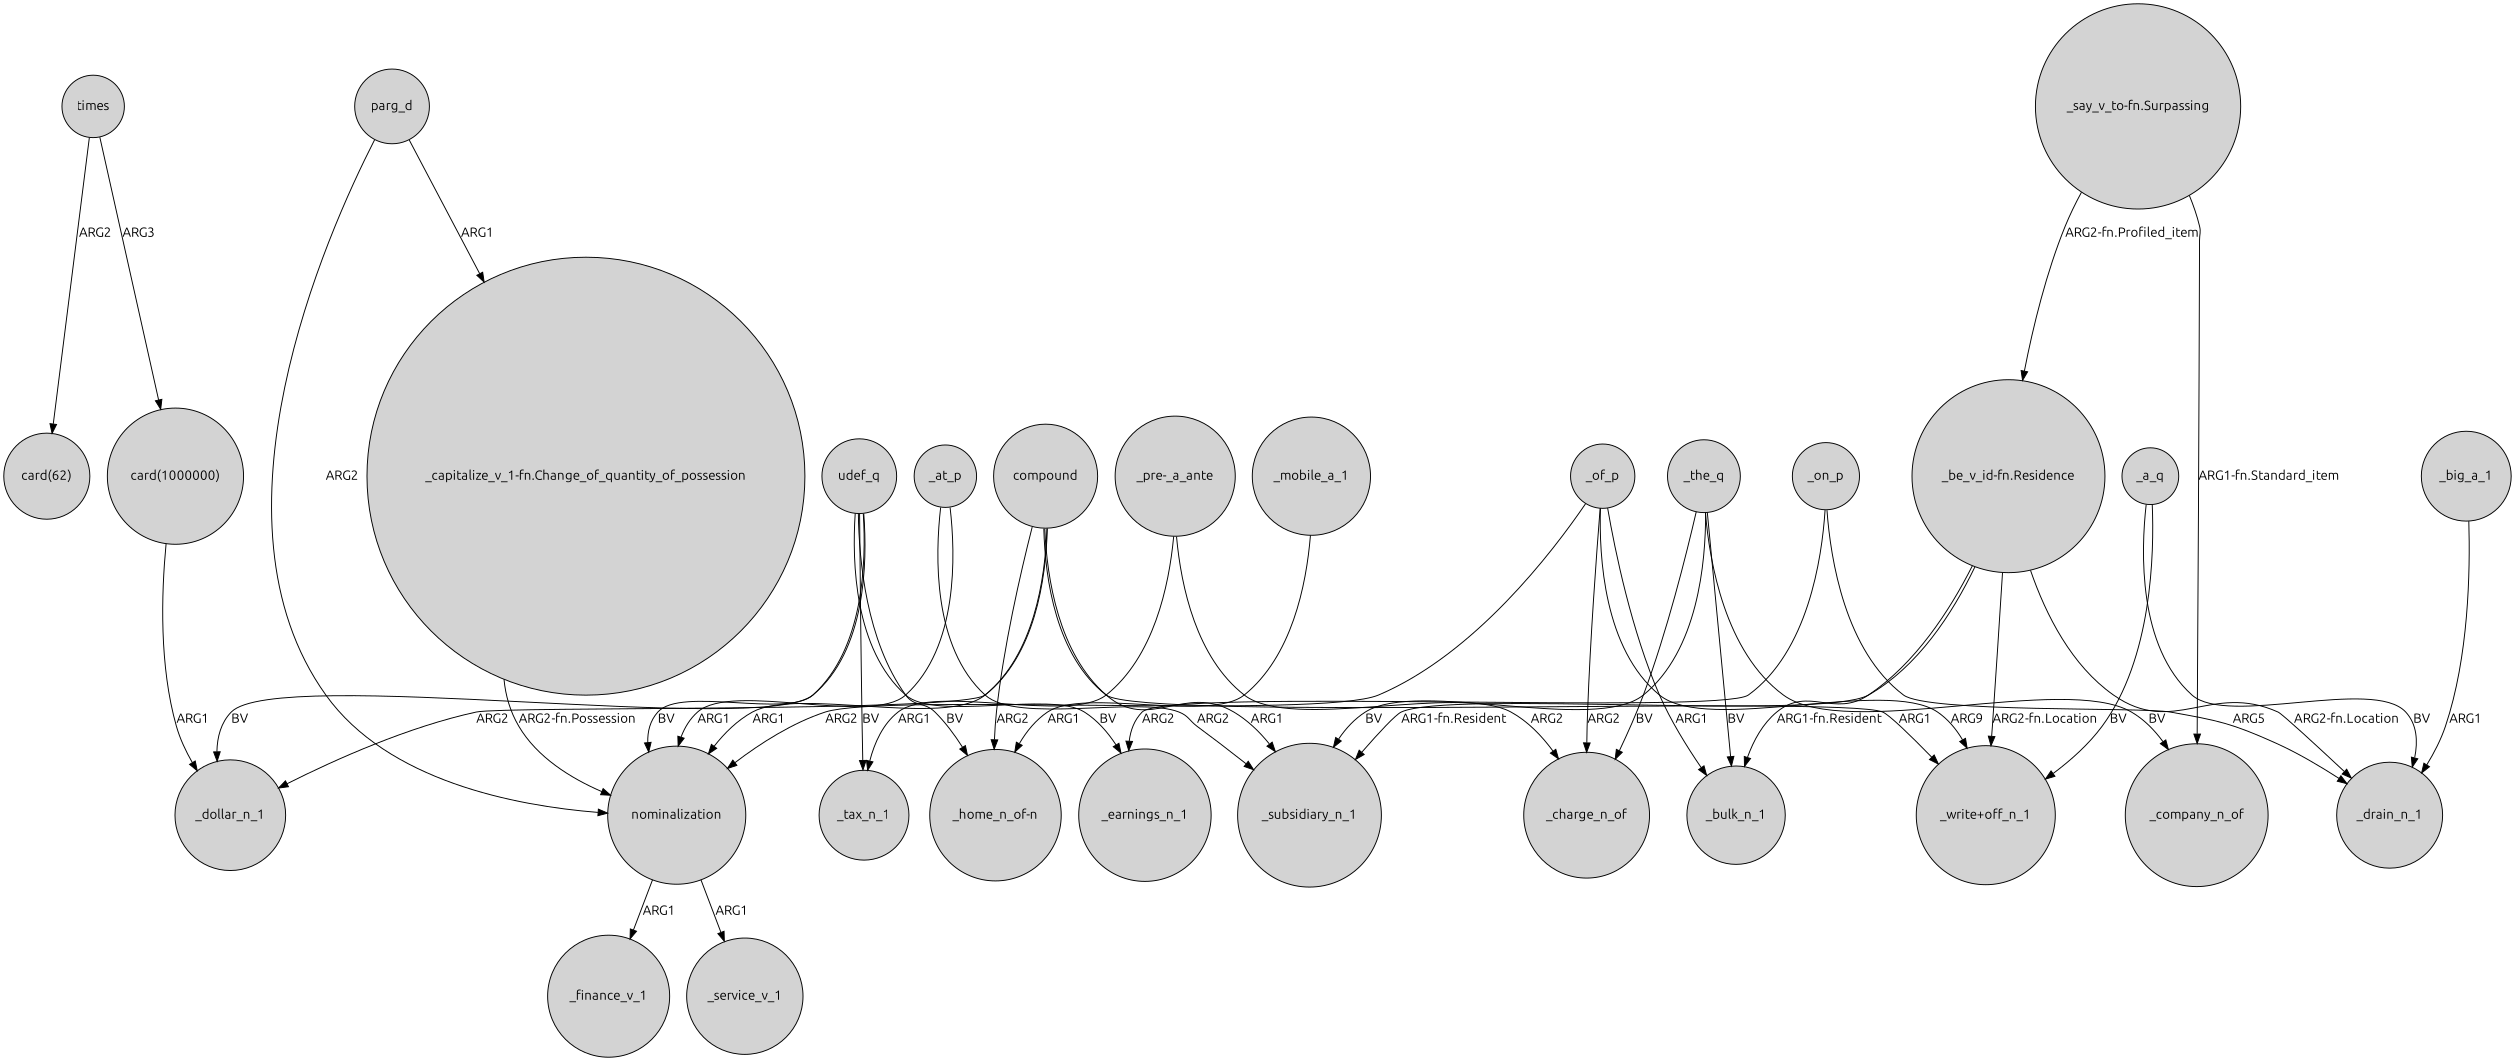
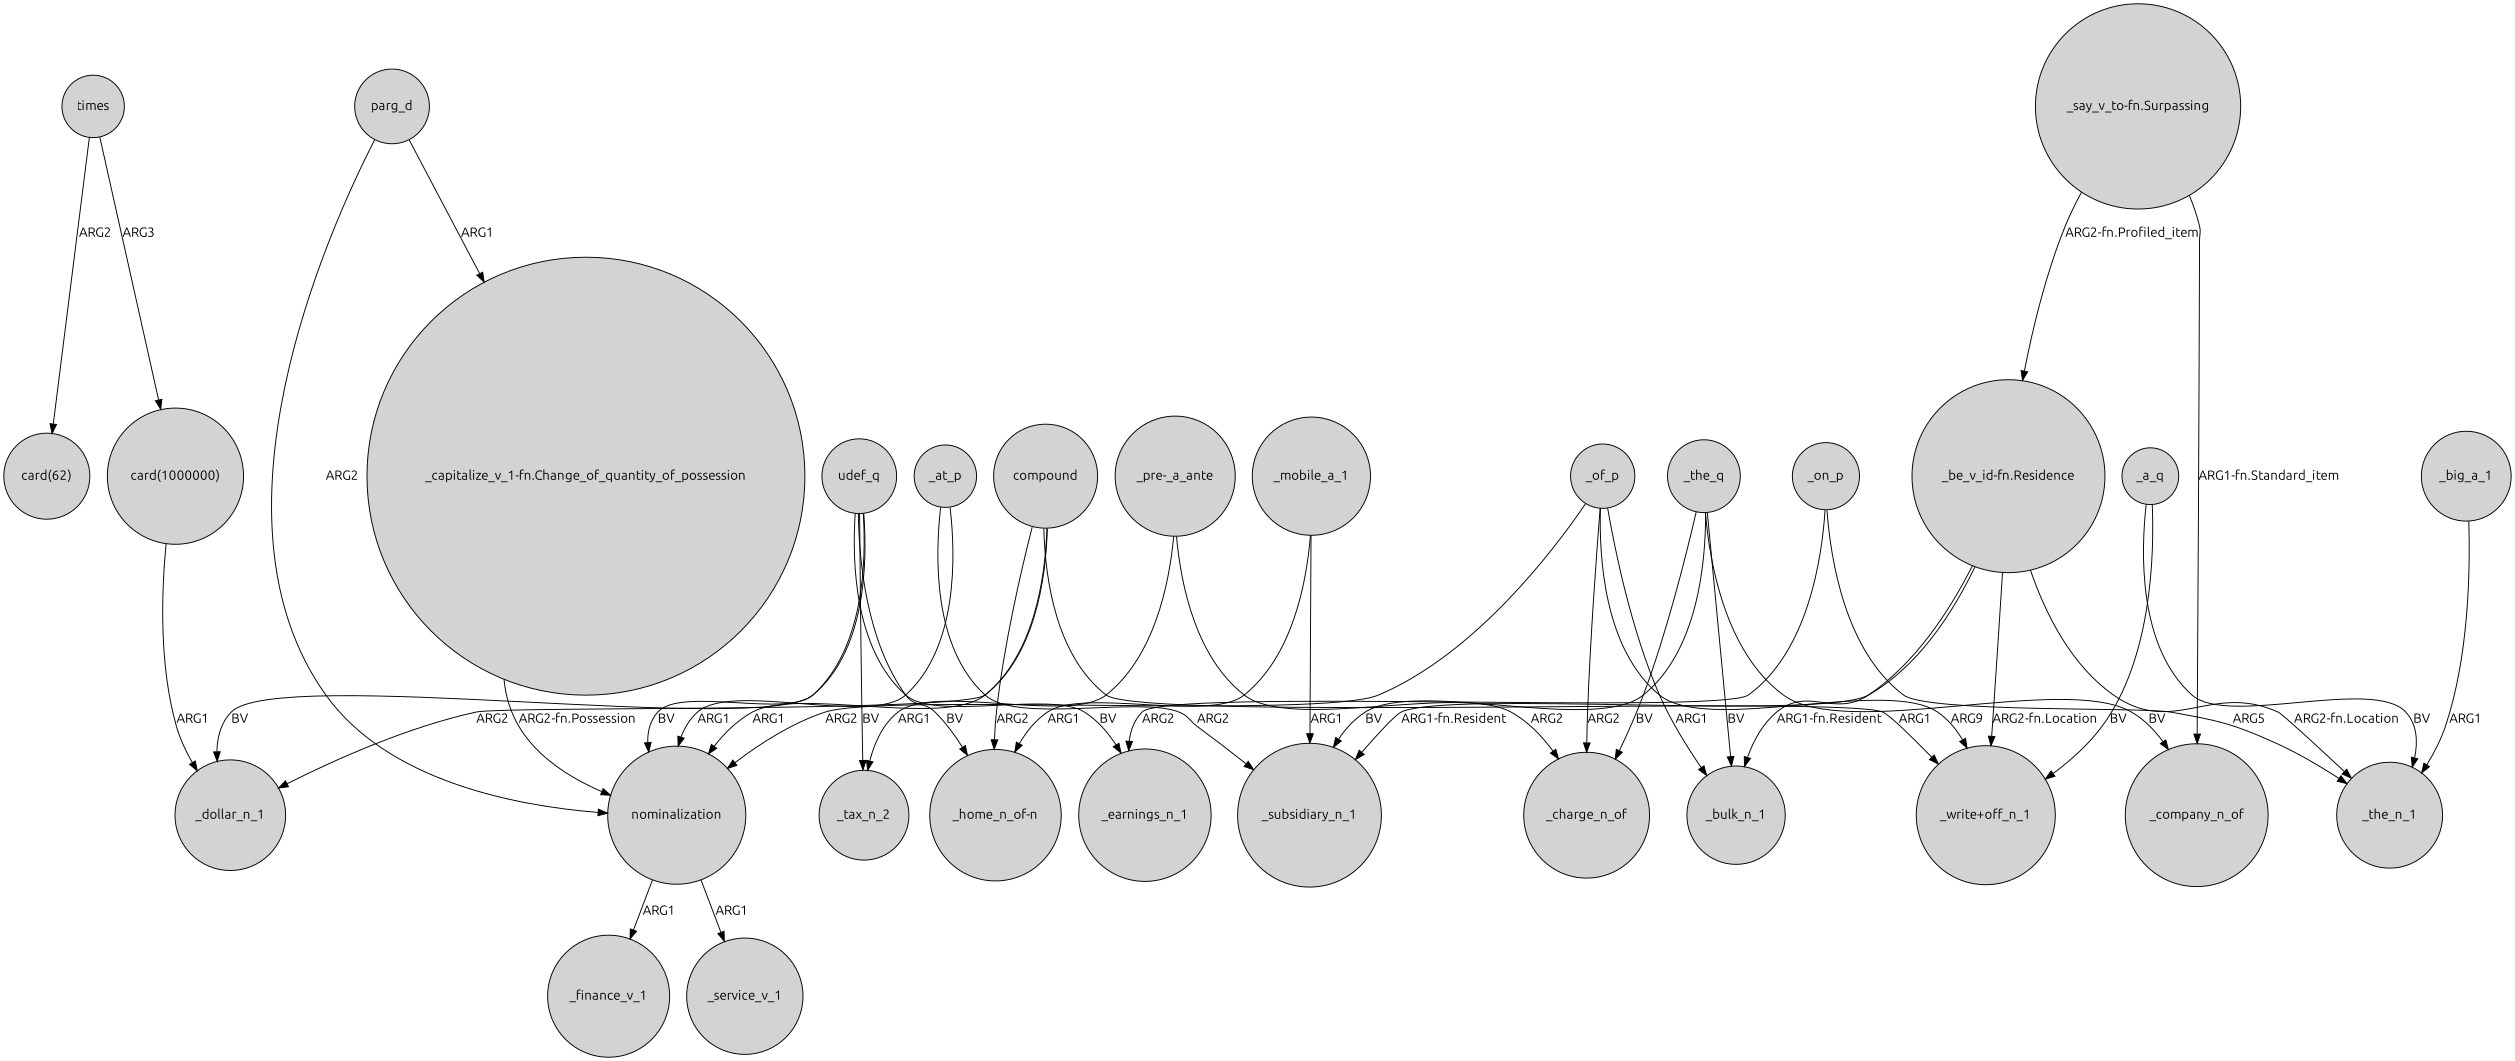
(1106, 695) -> (1310, 635)
(864, 815) -> (864, 815)
(2390, 815) -> (2390, 815)
